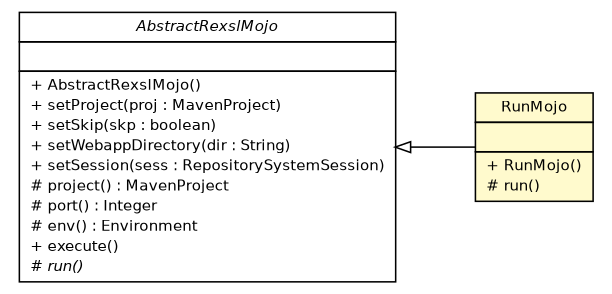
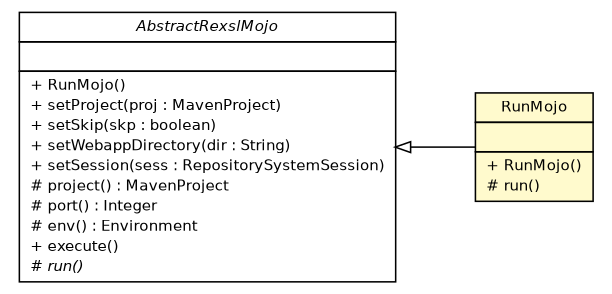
(116, 85) -> (78, 85)
